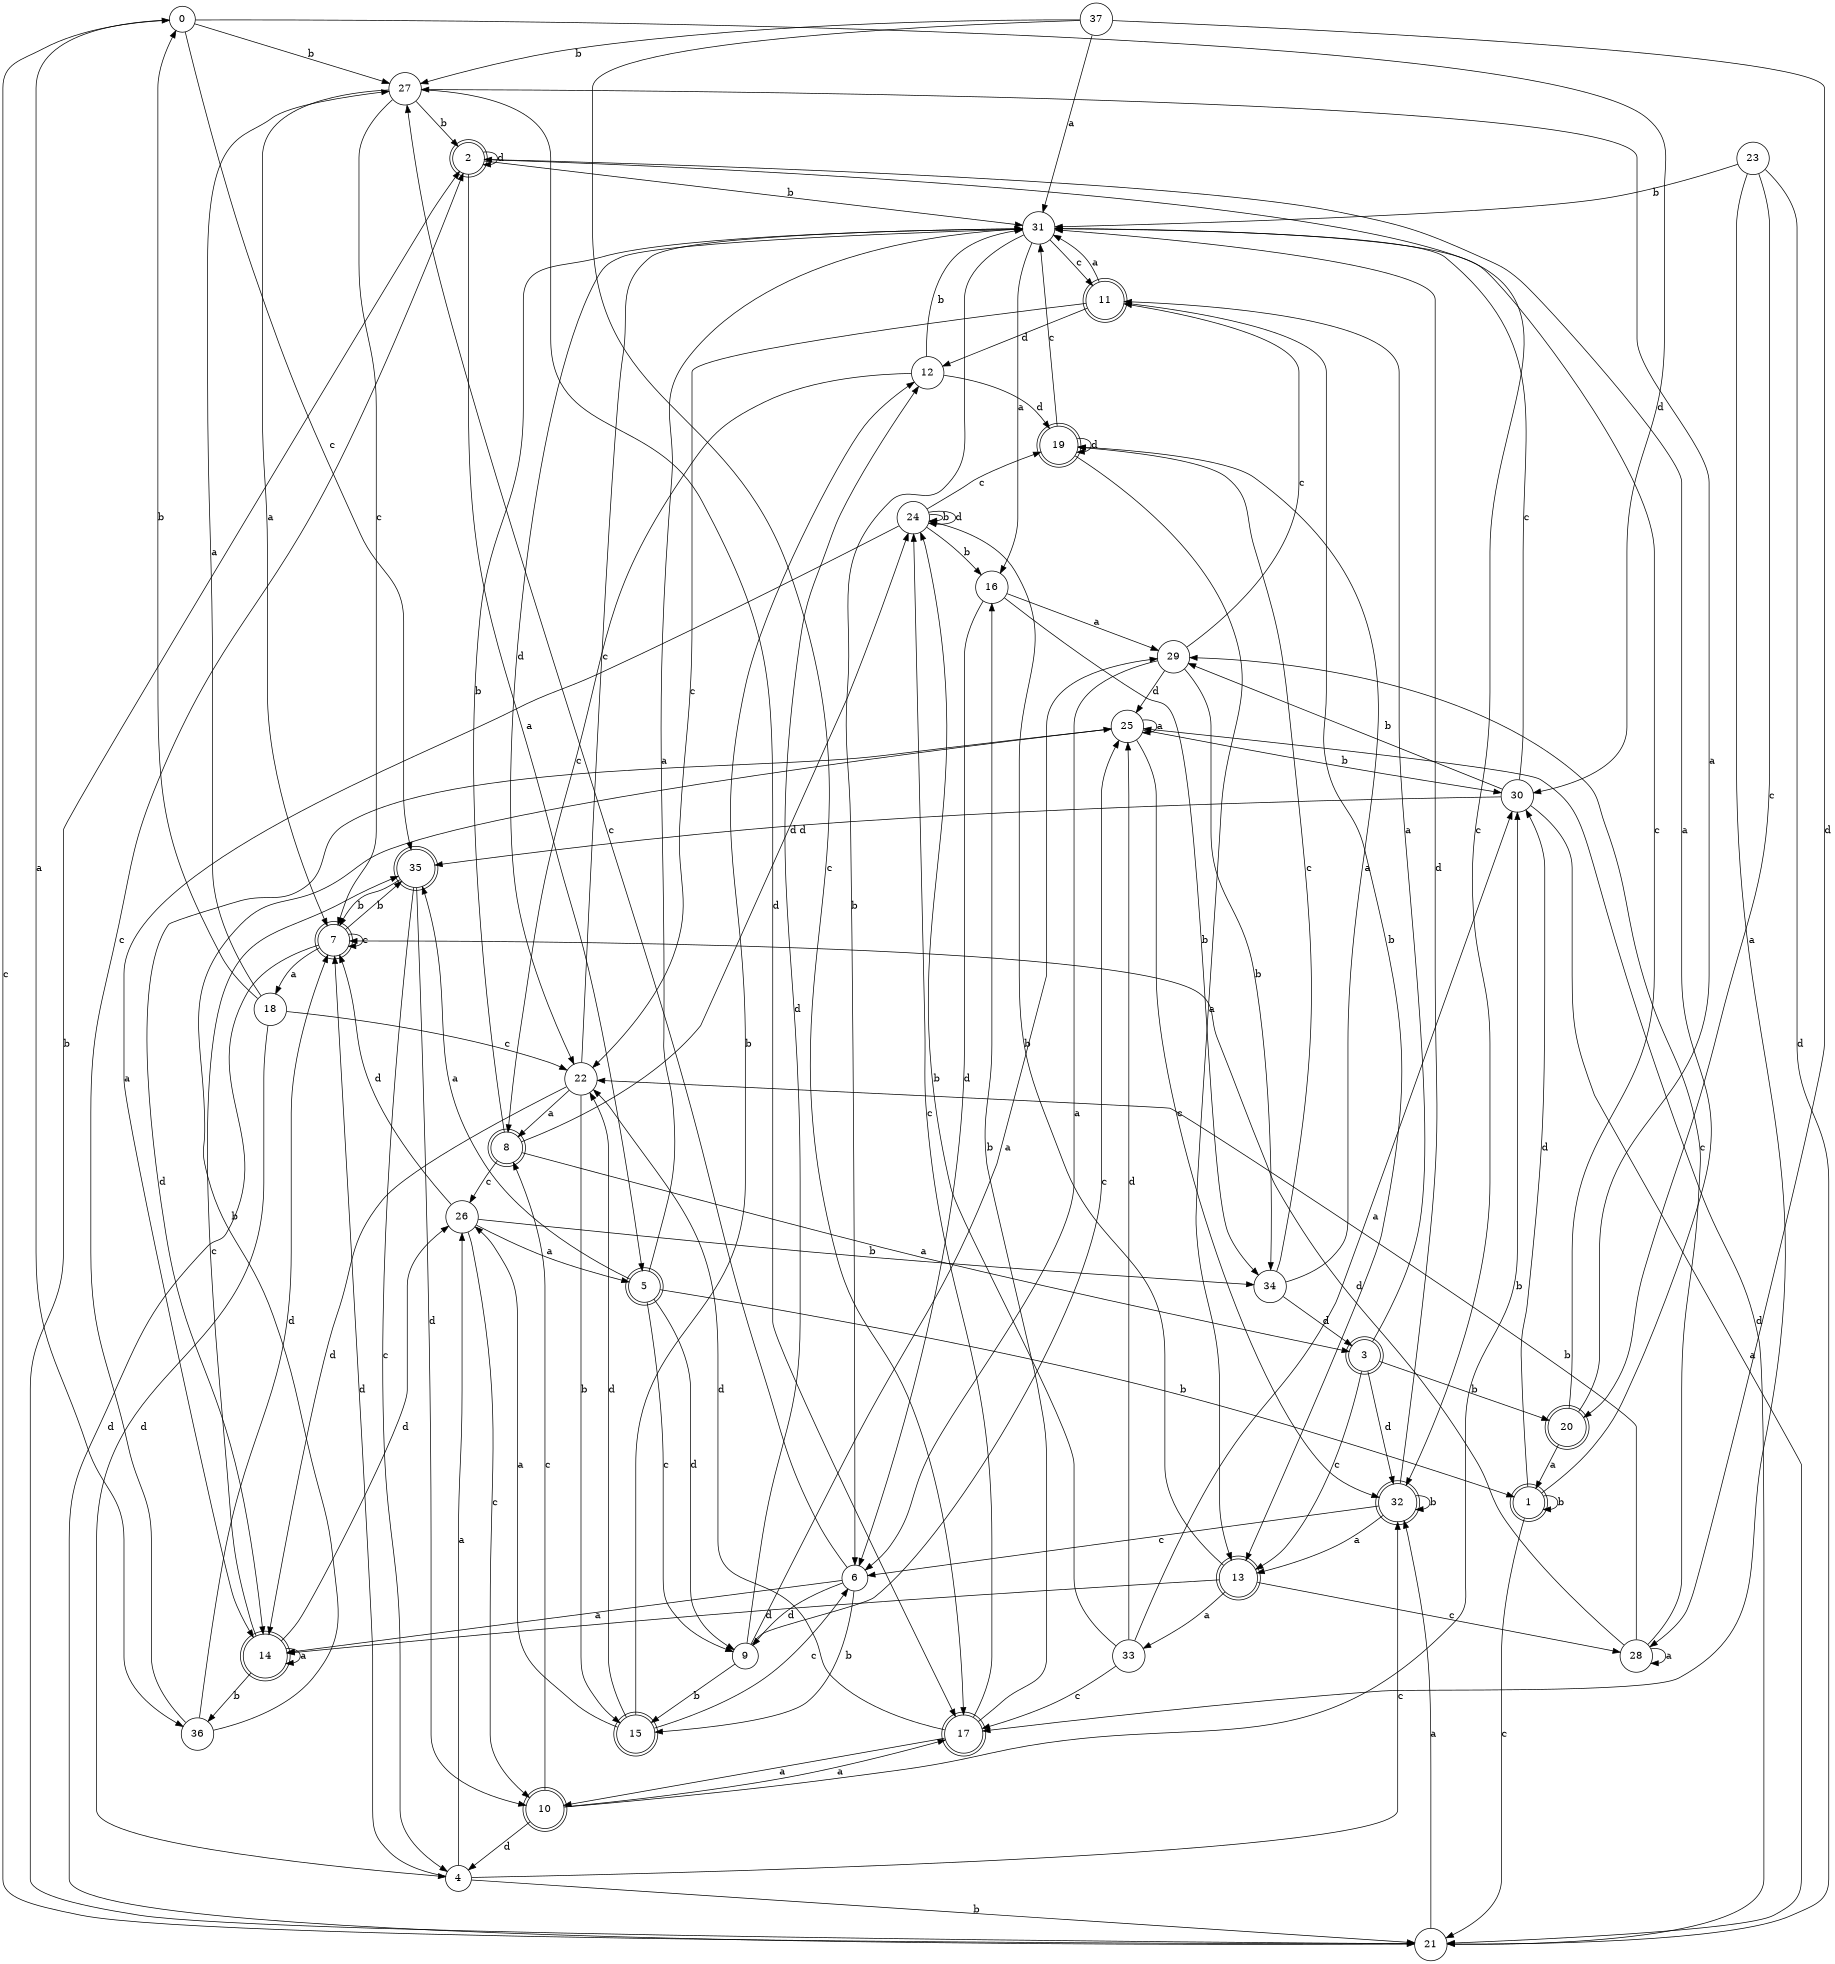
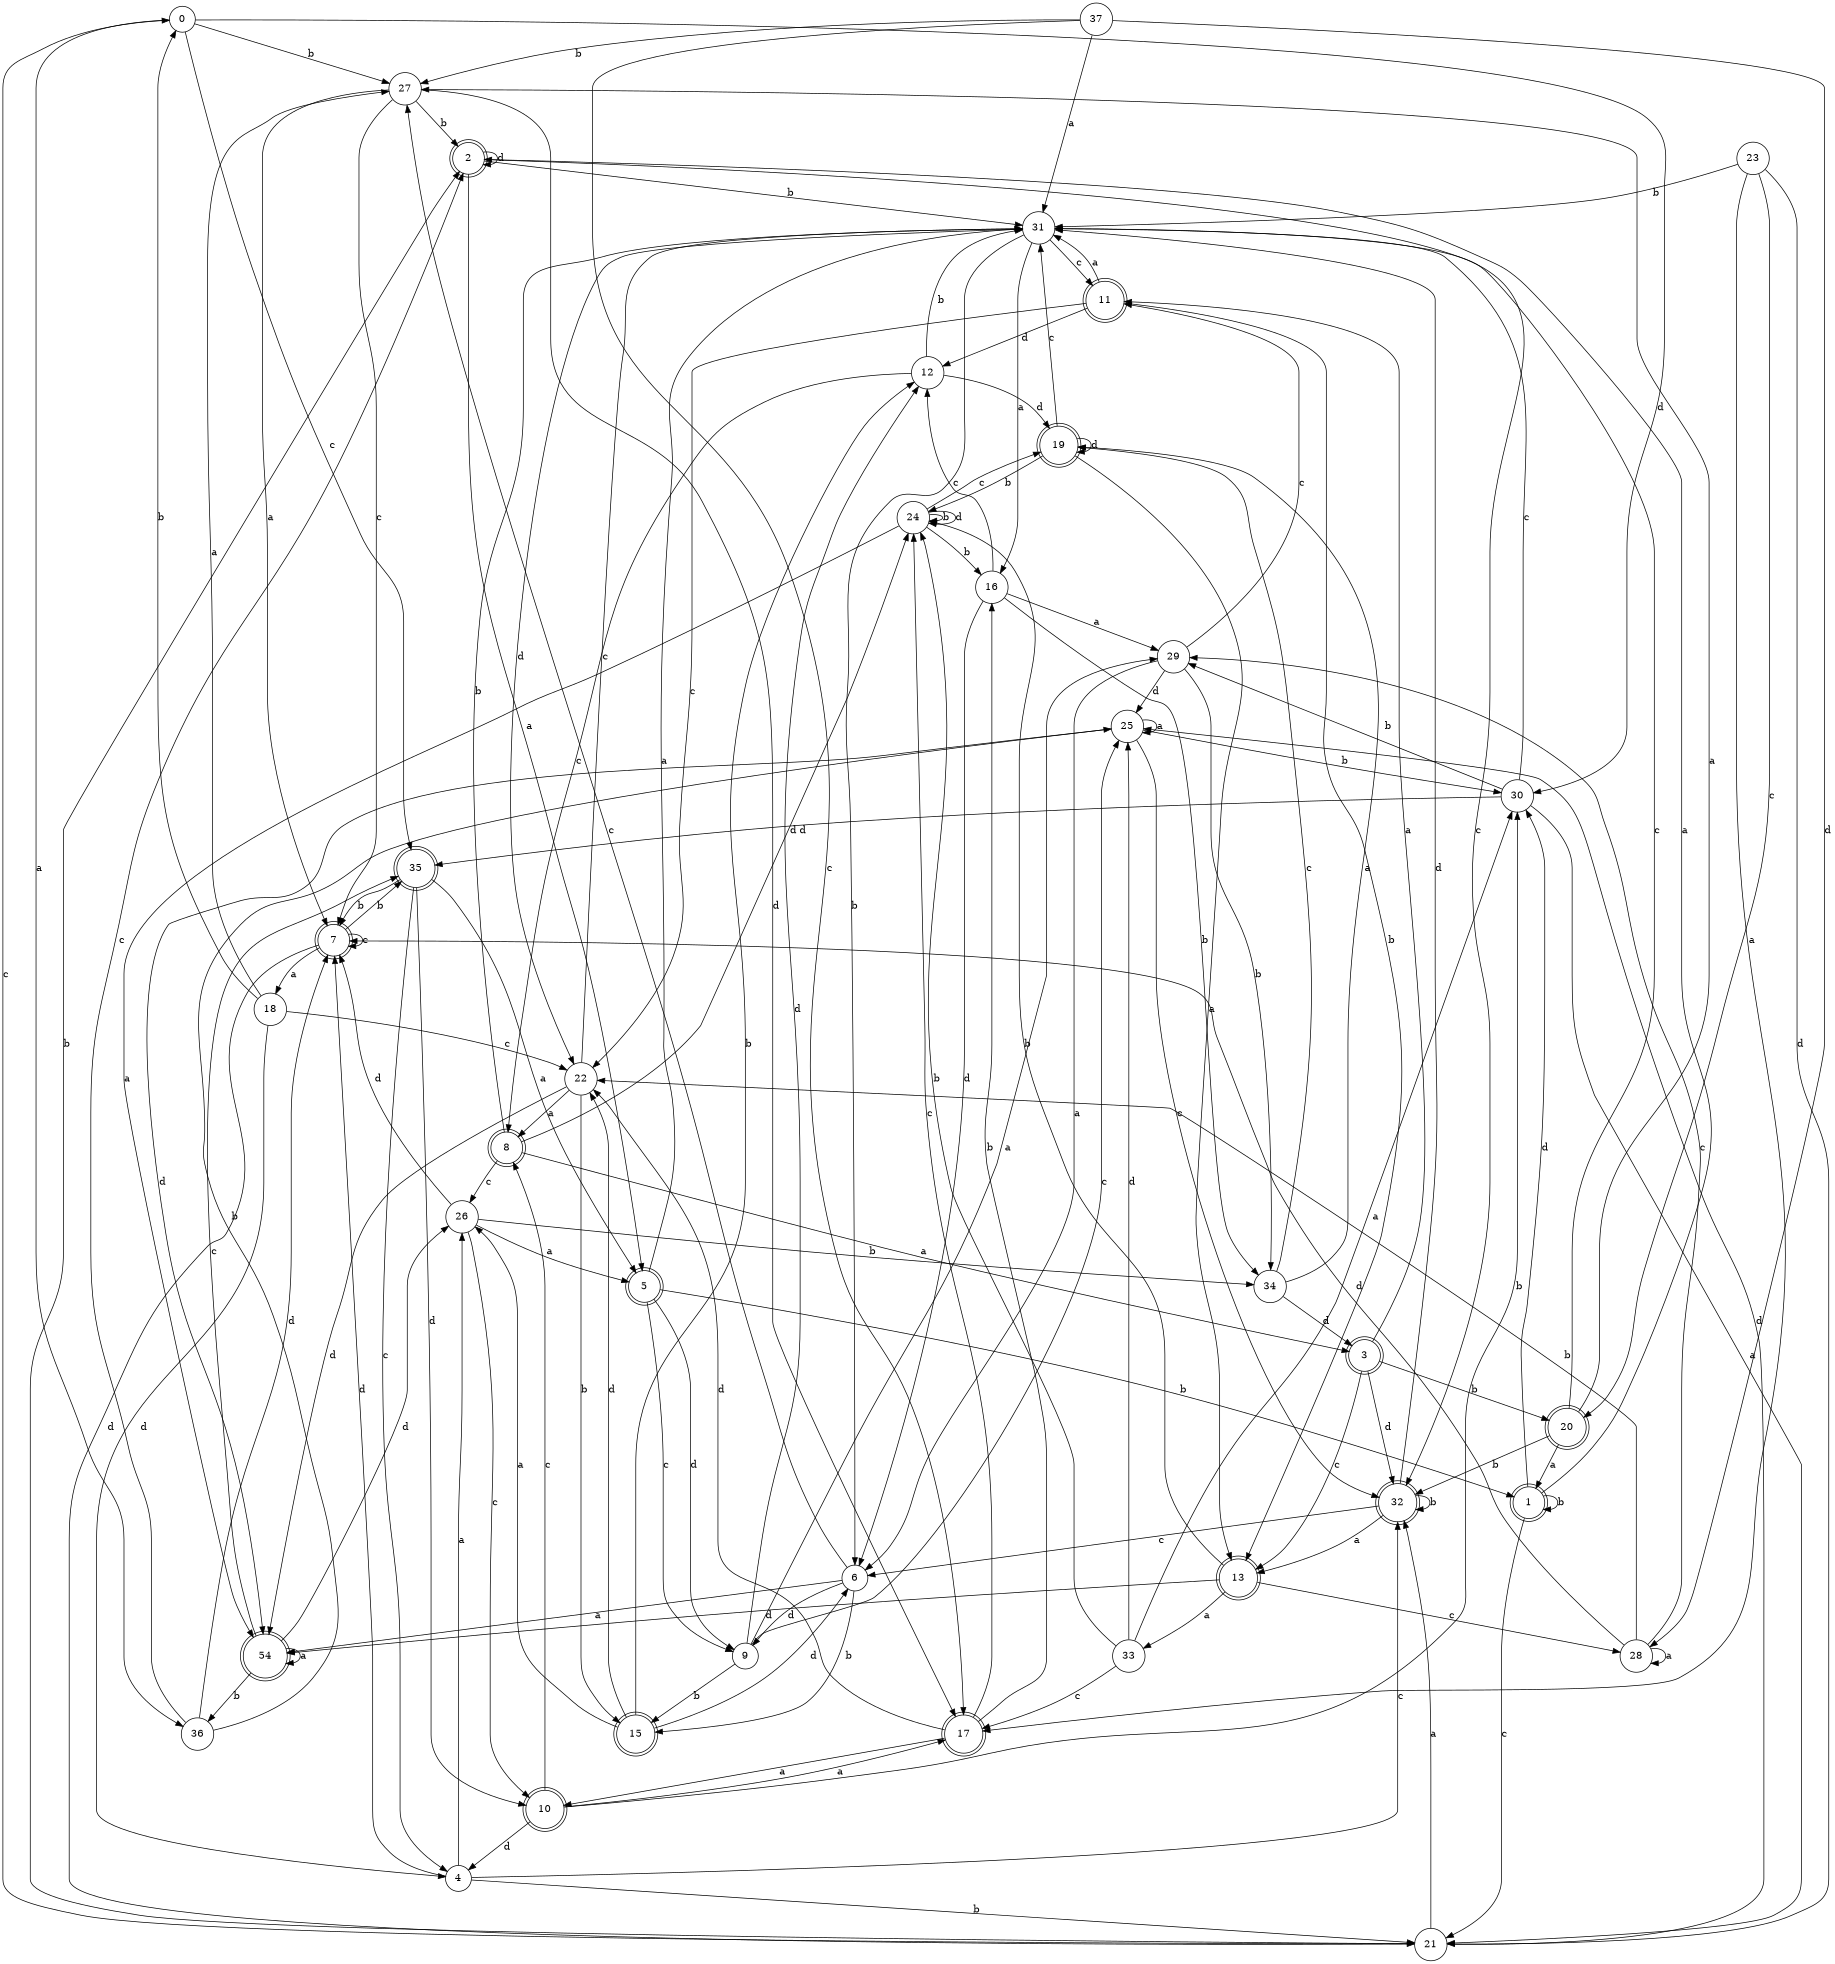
none -> (946, 477)
none -> (990, 485)
(463, 1123) -> (532, 1071)
none -> (1486, 1464)
(265, 1656) -> (265, 1656)
(814, 1656) -> (814, 1656)
